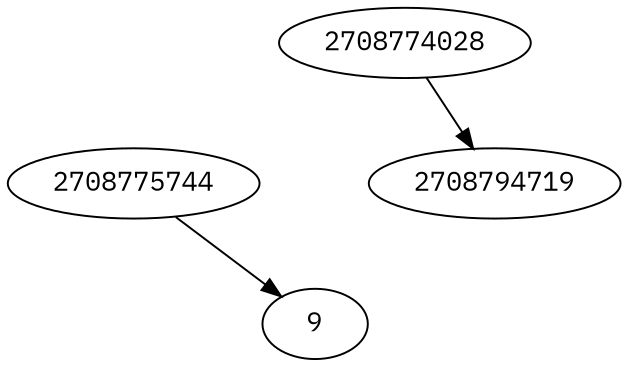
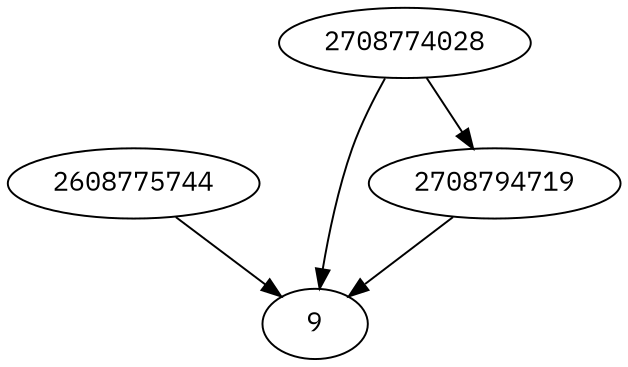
none -> (345, 171)
(134, 183) -> (134, 183)
none -> (409, 251)
